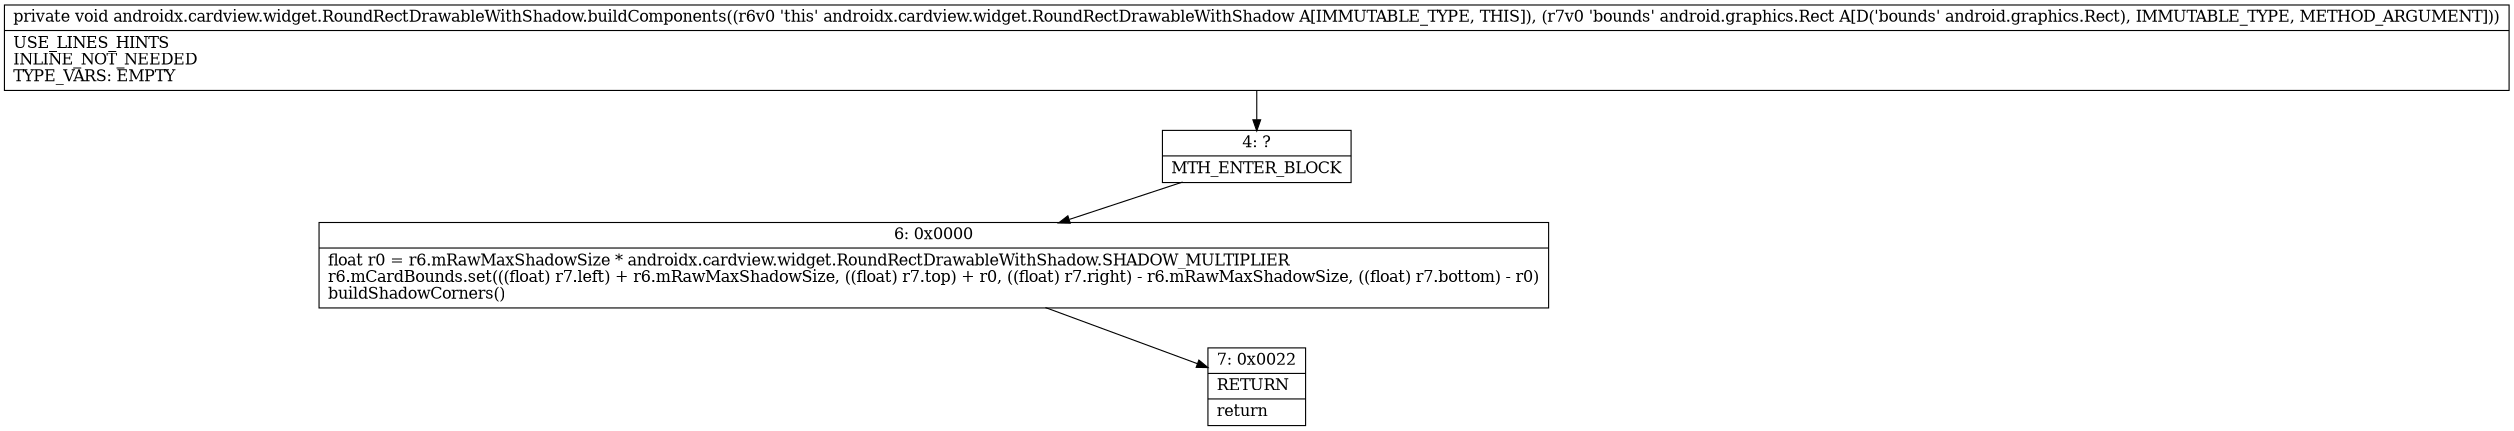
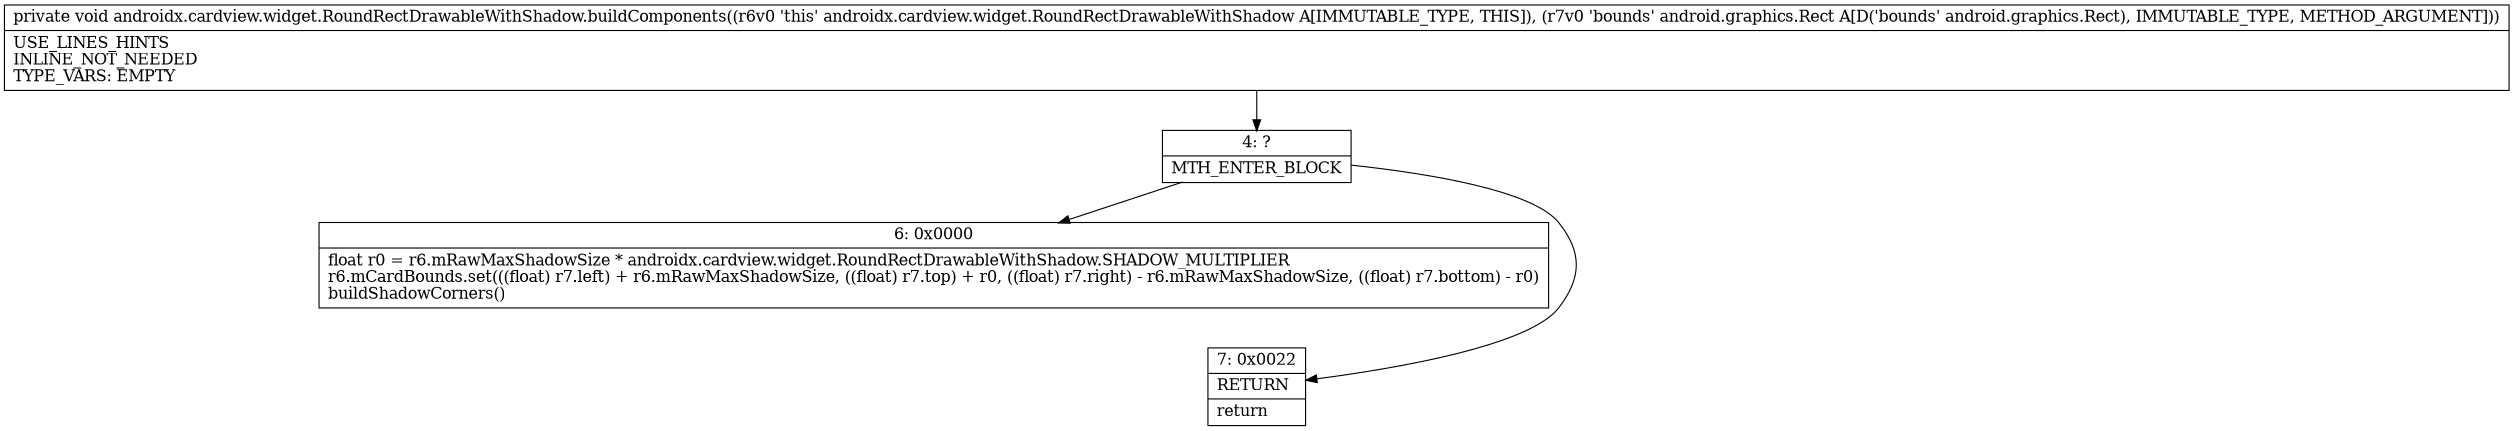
(1121, 336) -> (1573, 283)
